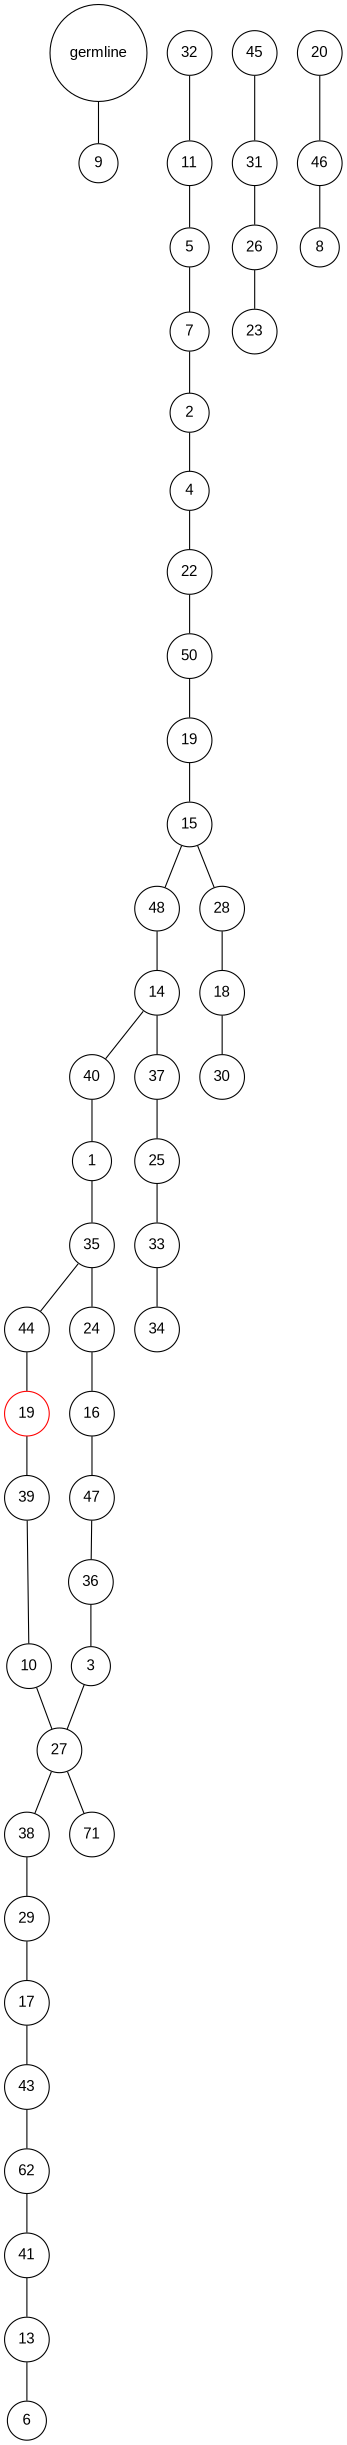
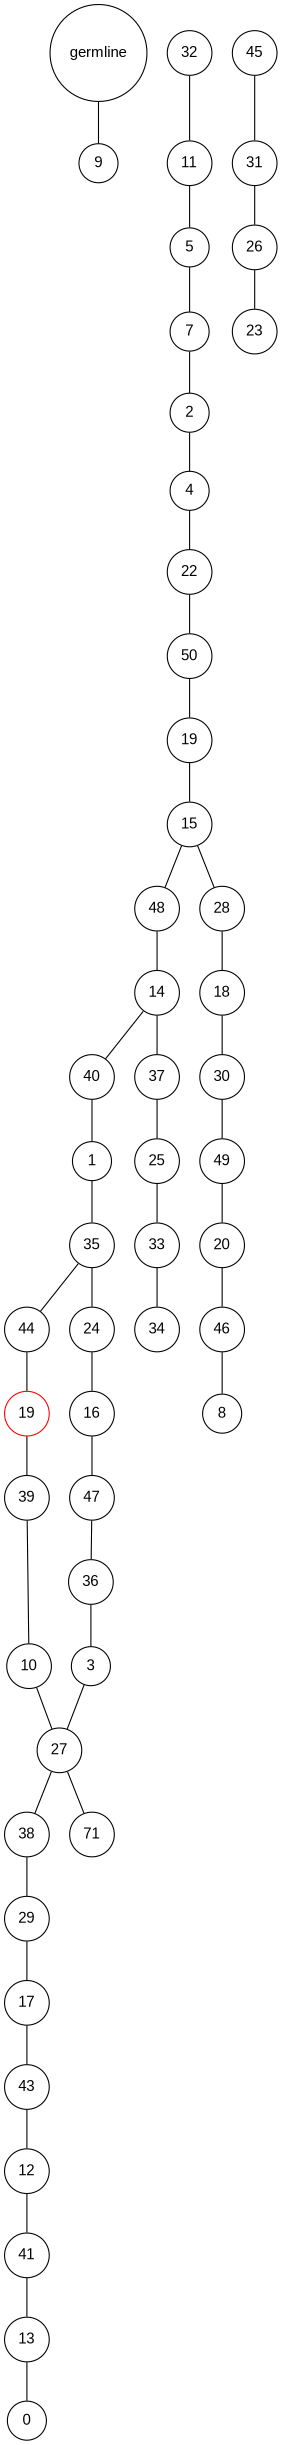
none -> (222, 1161)
(27, 2171) -> (27, 2171)
(27, 2421) -> (27, 2421)
